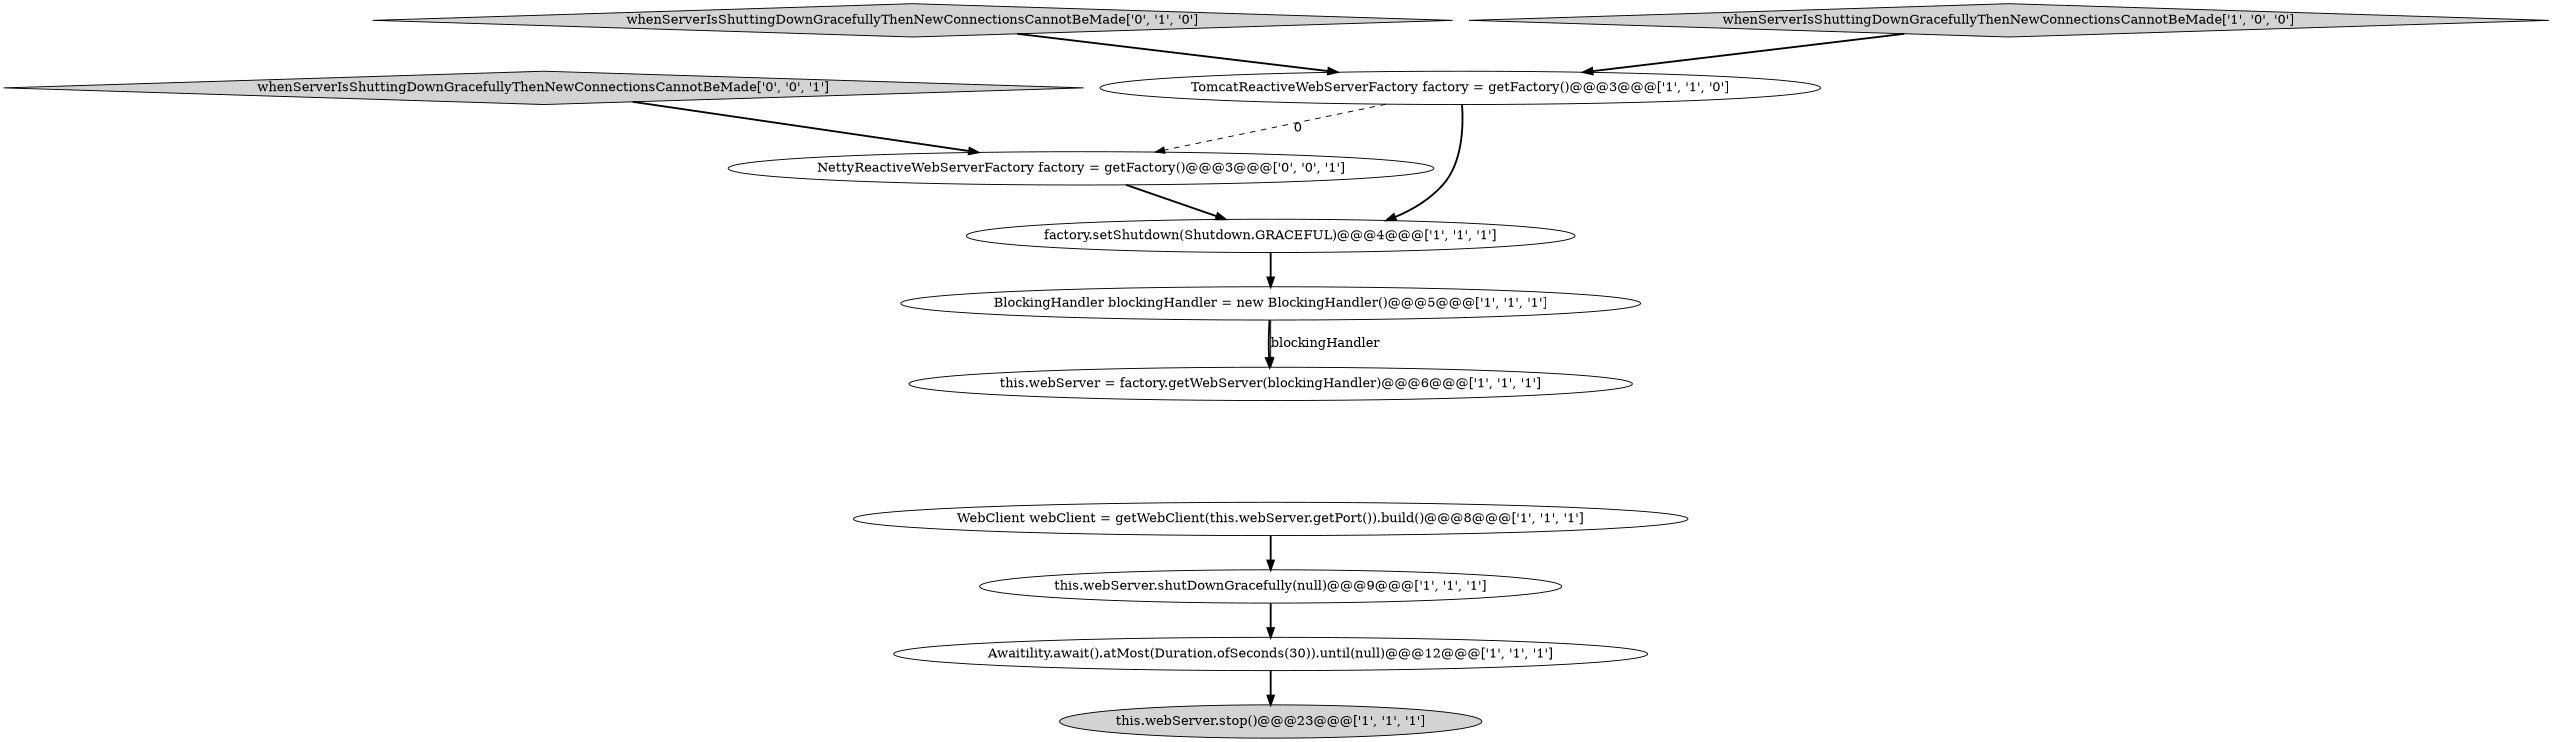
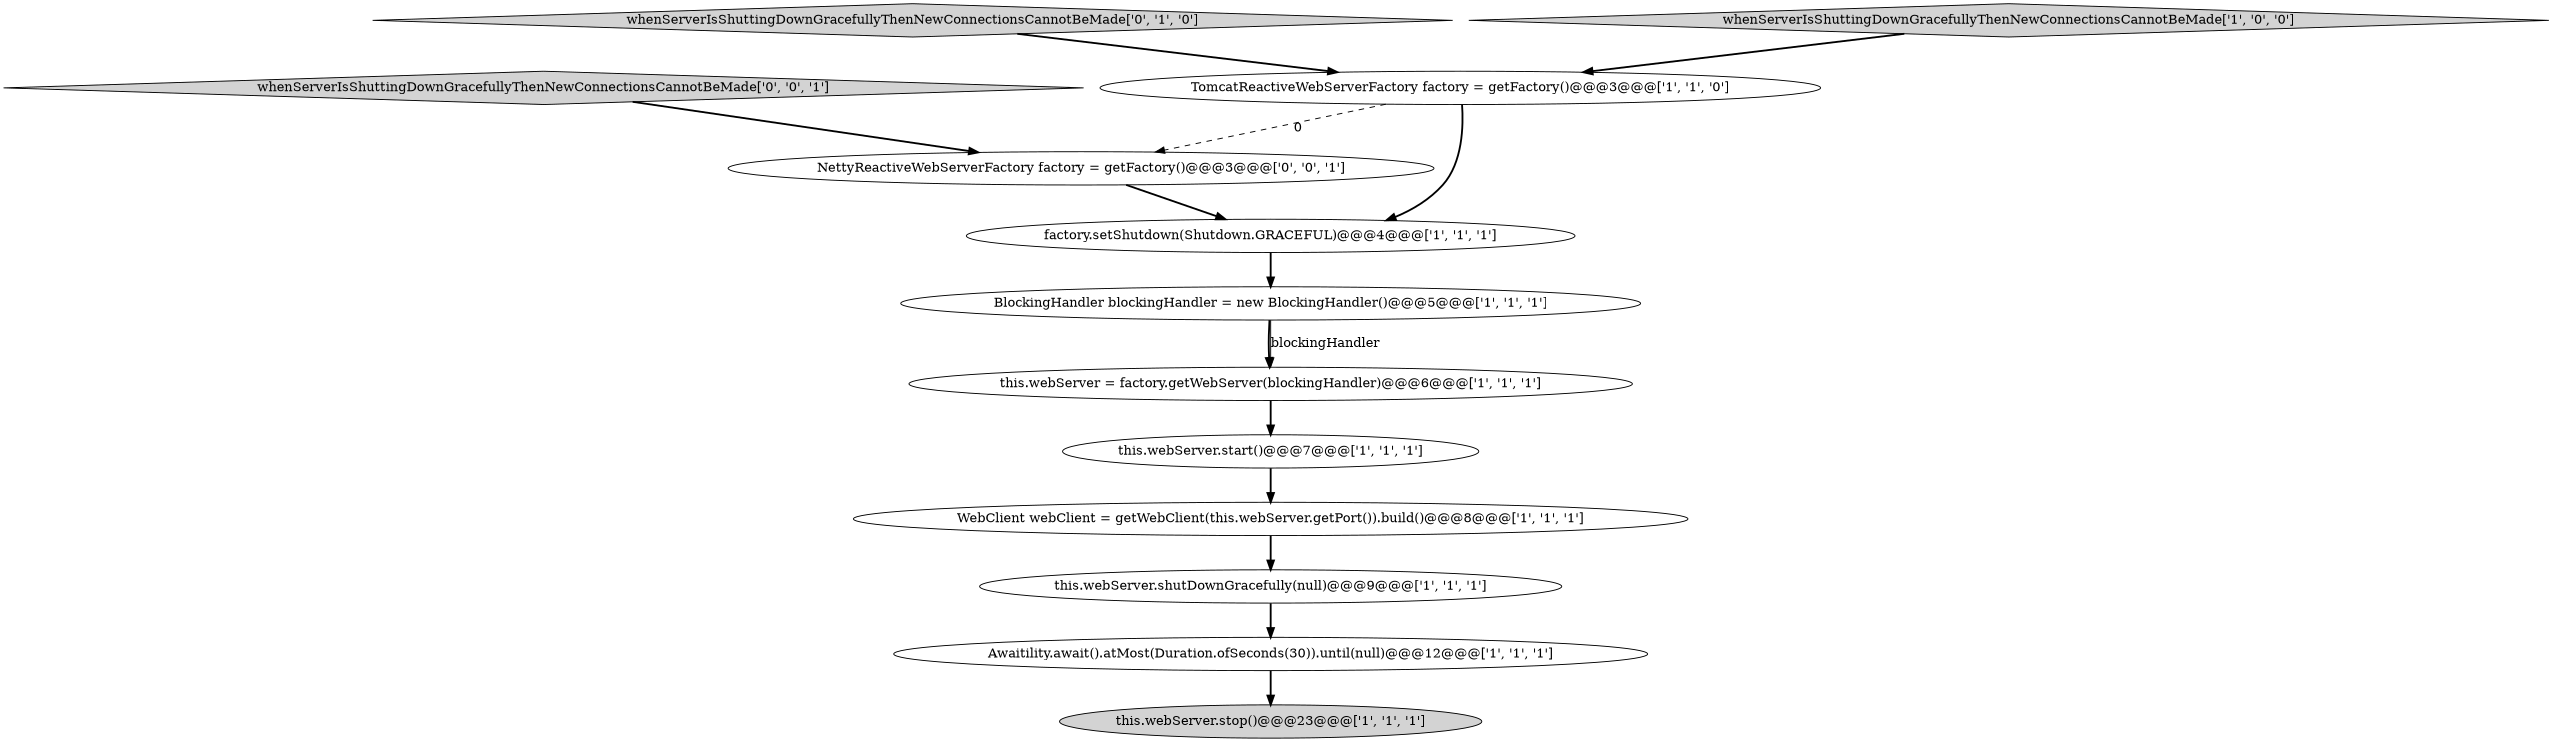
none -> (1271, 451)
